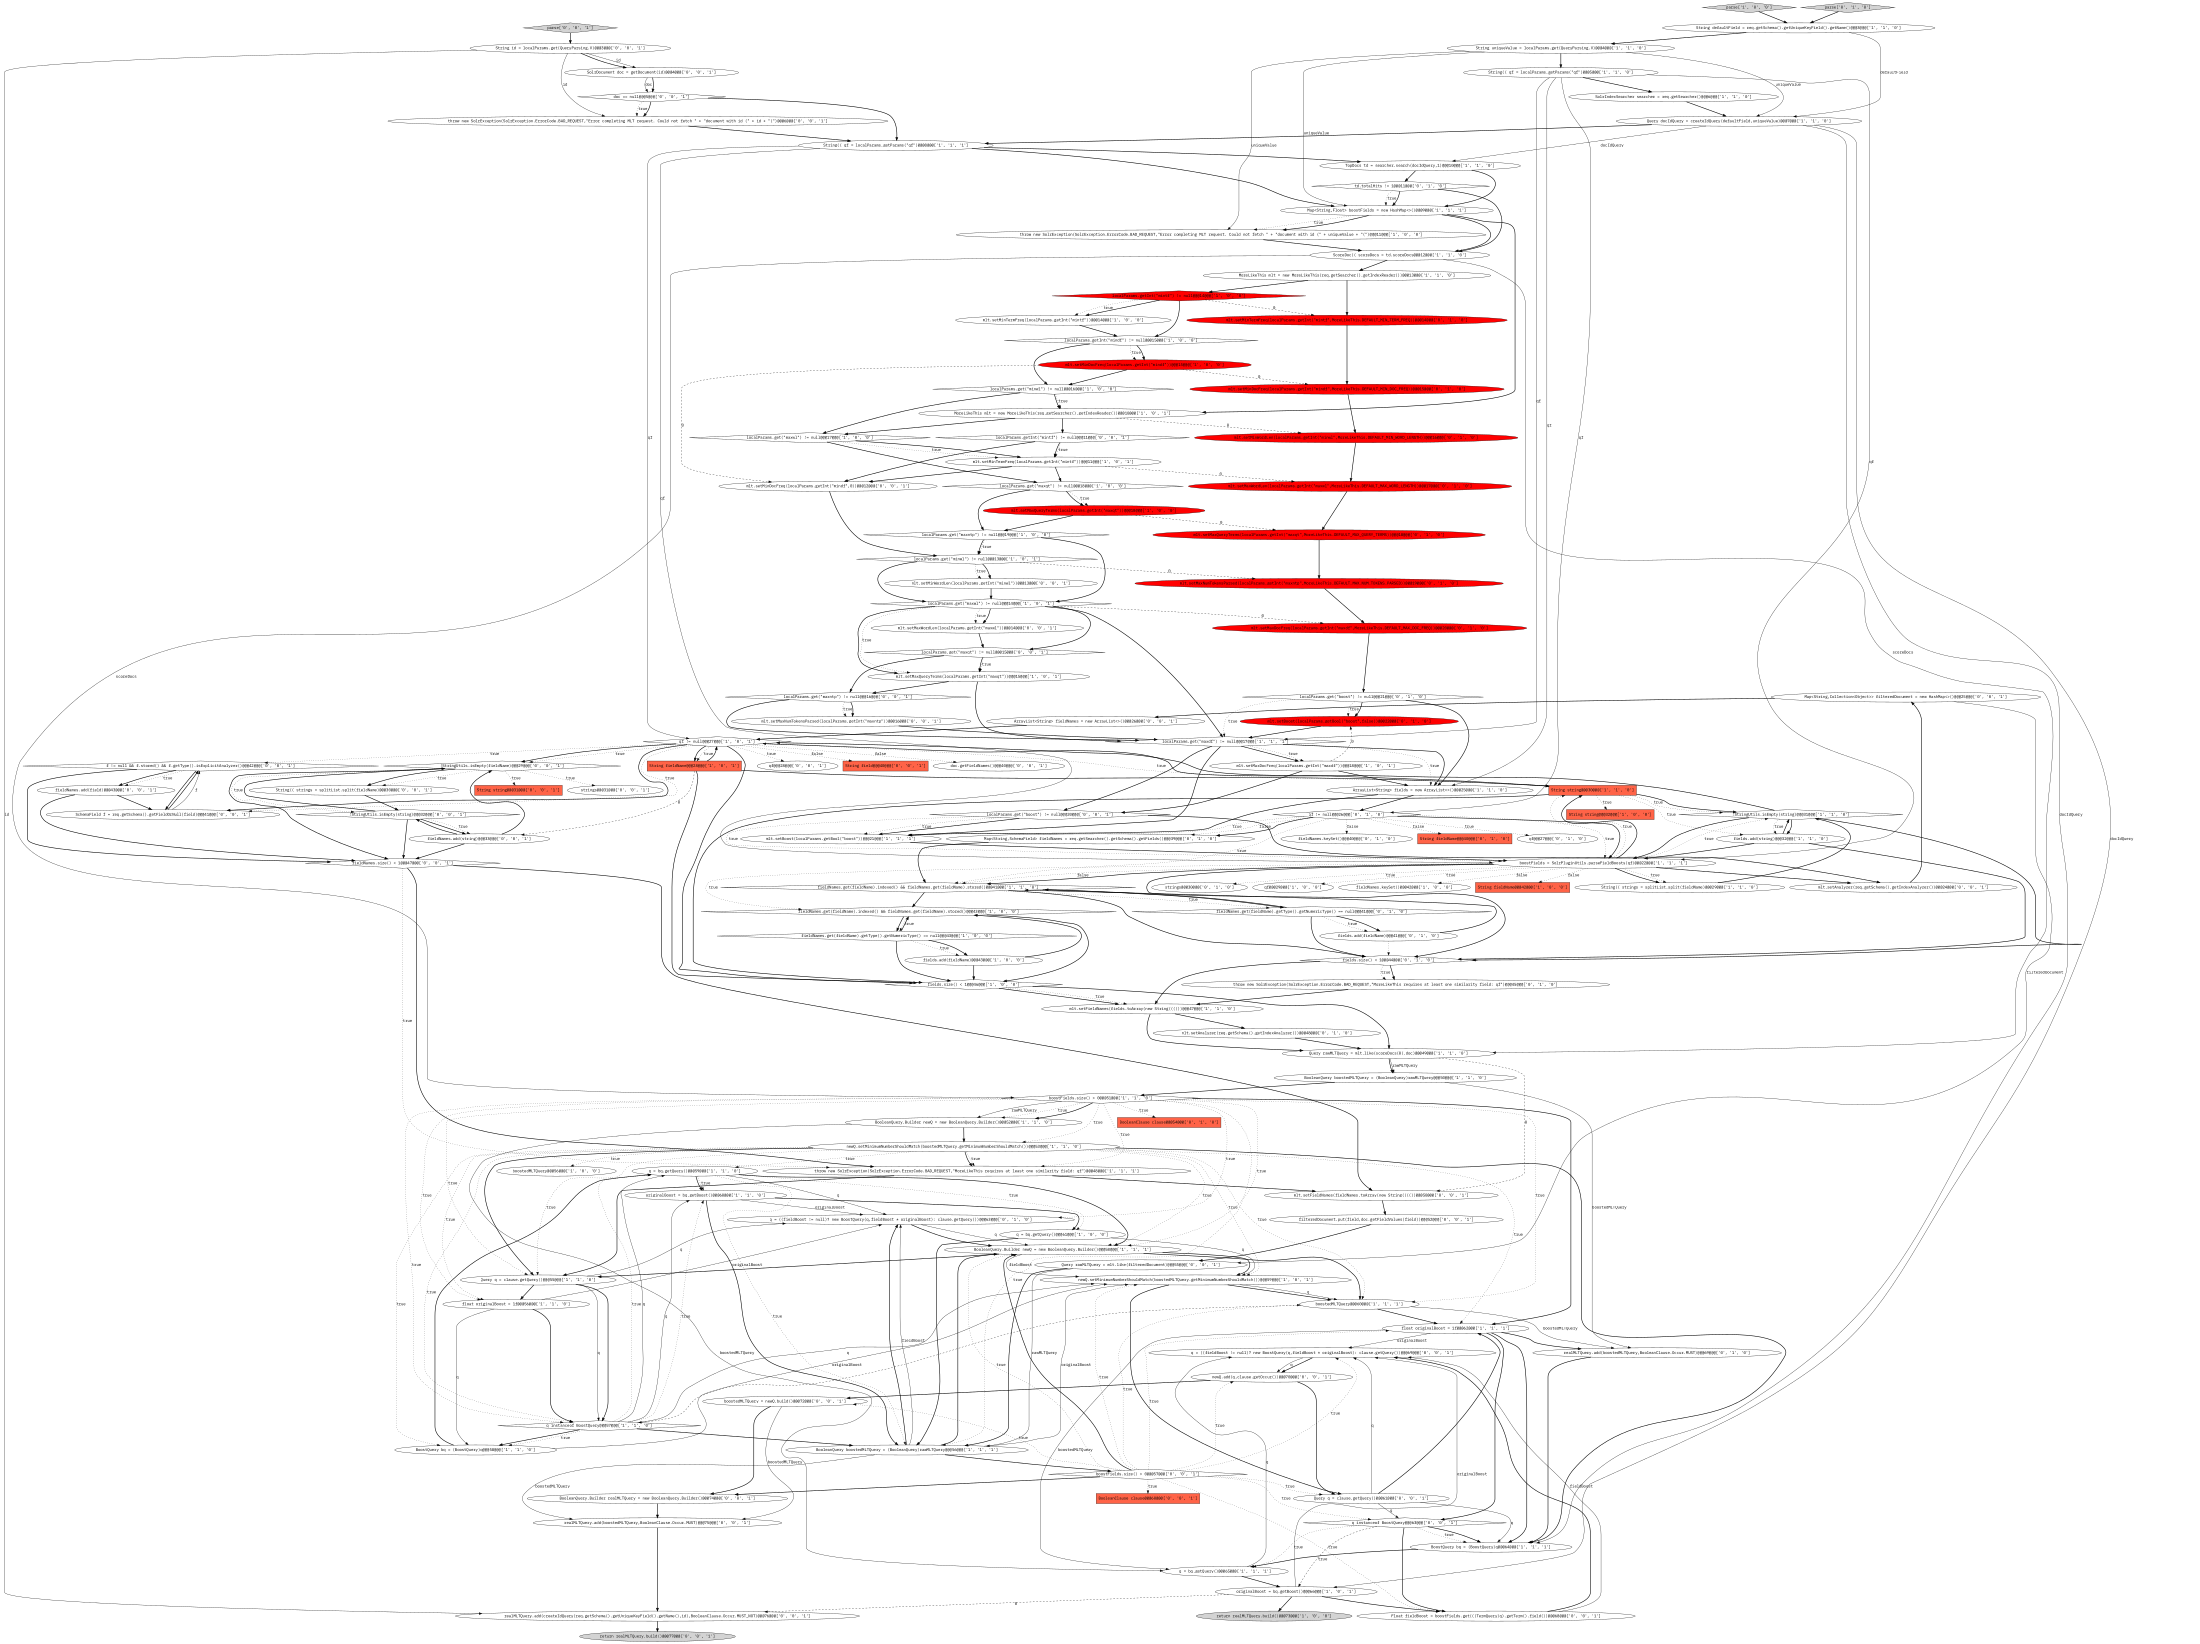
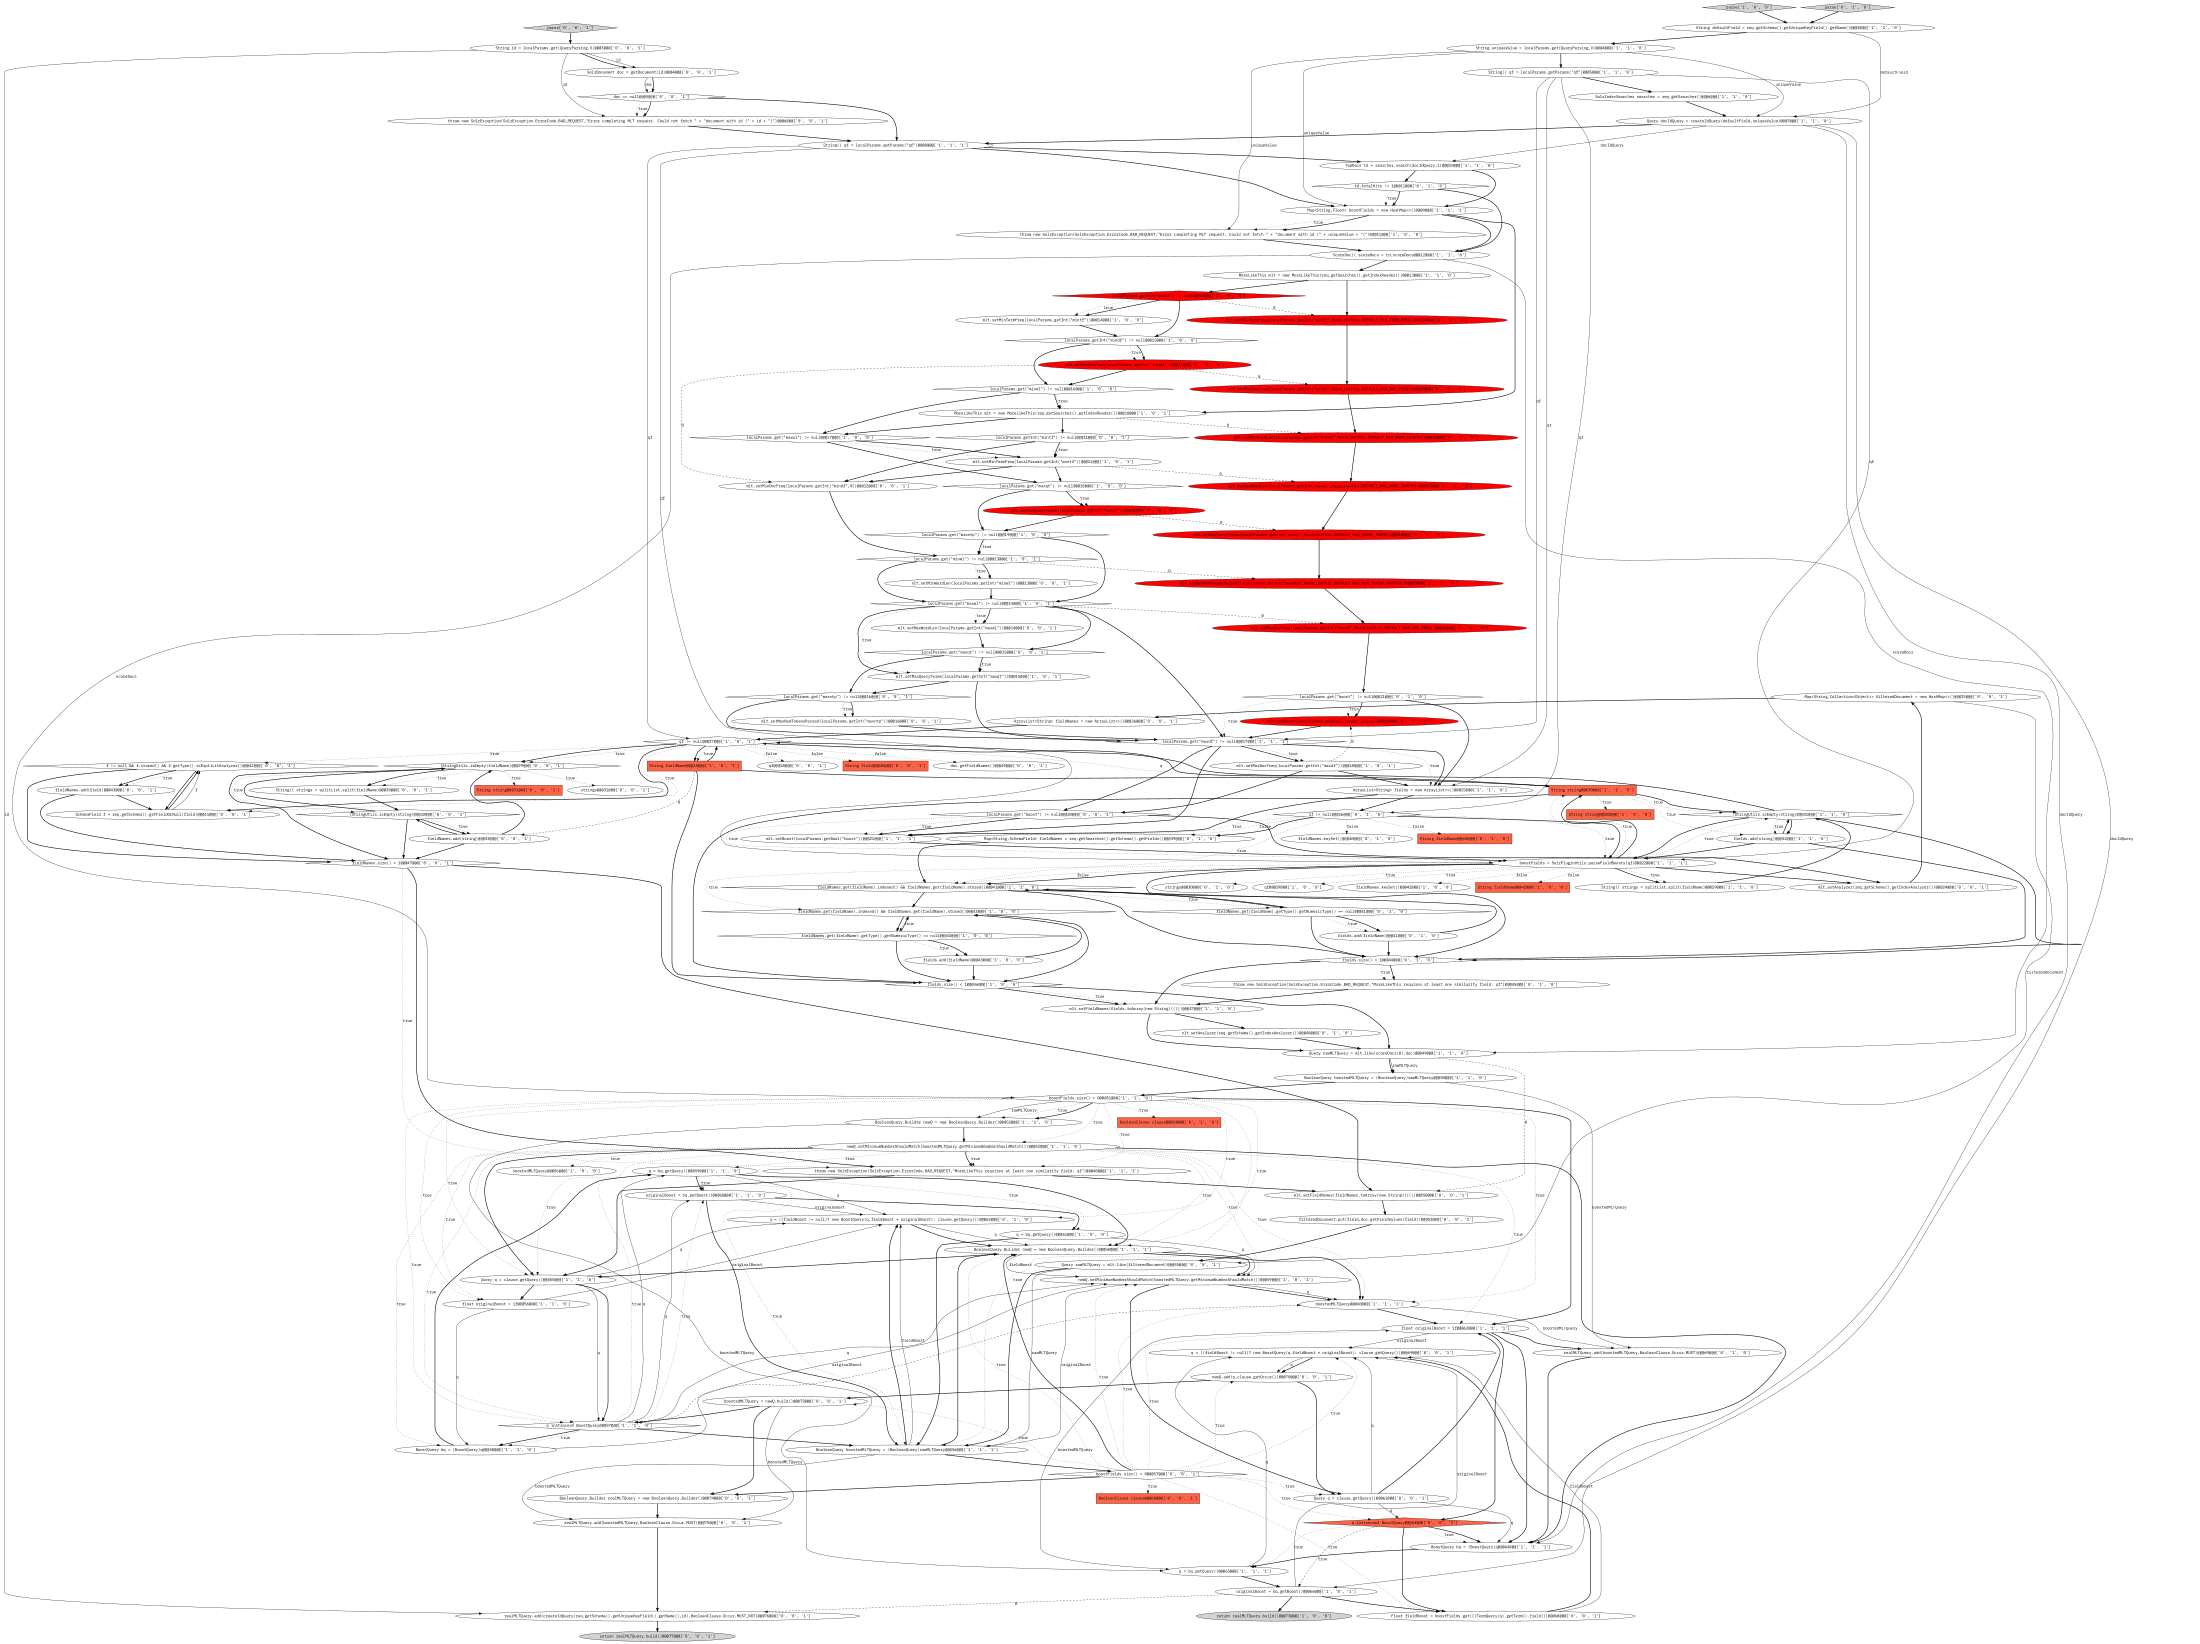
(771, 754) -> (771, 754)
(1161, 766) -> (1161, 766)
(1557, 839) -> none
(1389, 947) -> (1389, 947)
(682, 961) -> none
(551, 1366) -> (699, 1416)
(1405, 1523) -> (1405, 1523)
